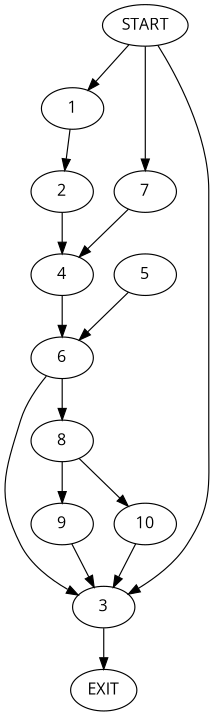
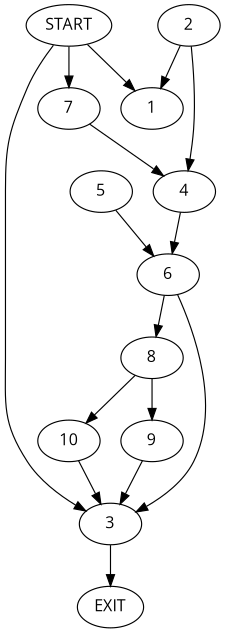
(68, 144) -> (173, 62)
